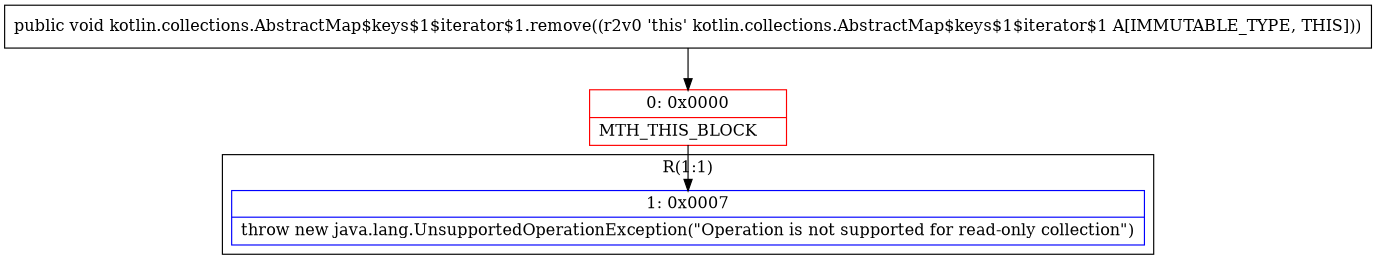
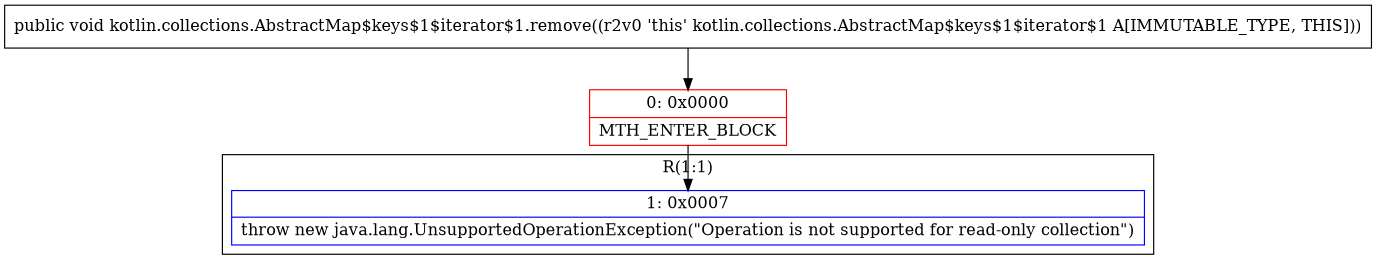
(678, 131) -> (688, 131)
